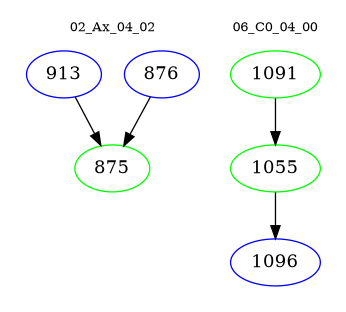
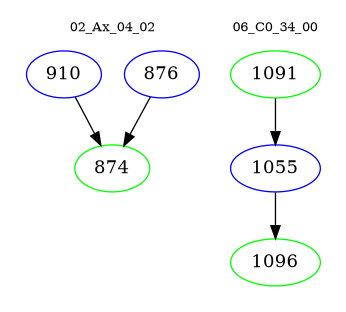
(275, 28) -> (275, 28)
(64, 74) -> (64, 74)
(112, 168) -> (112, 168)
(275, 168) -> (275, 168)
(275, 262) -> (275, 262)
